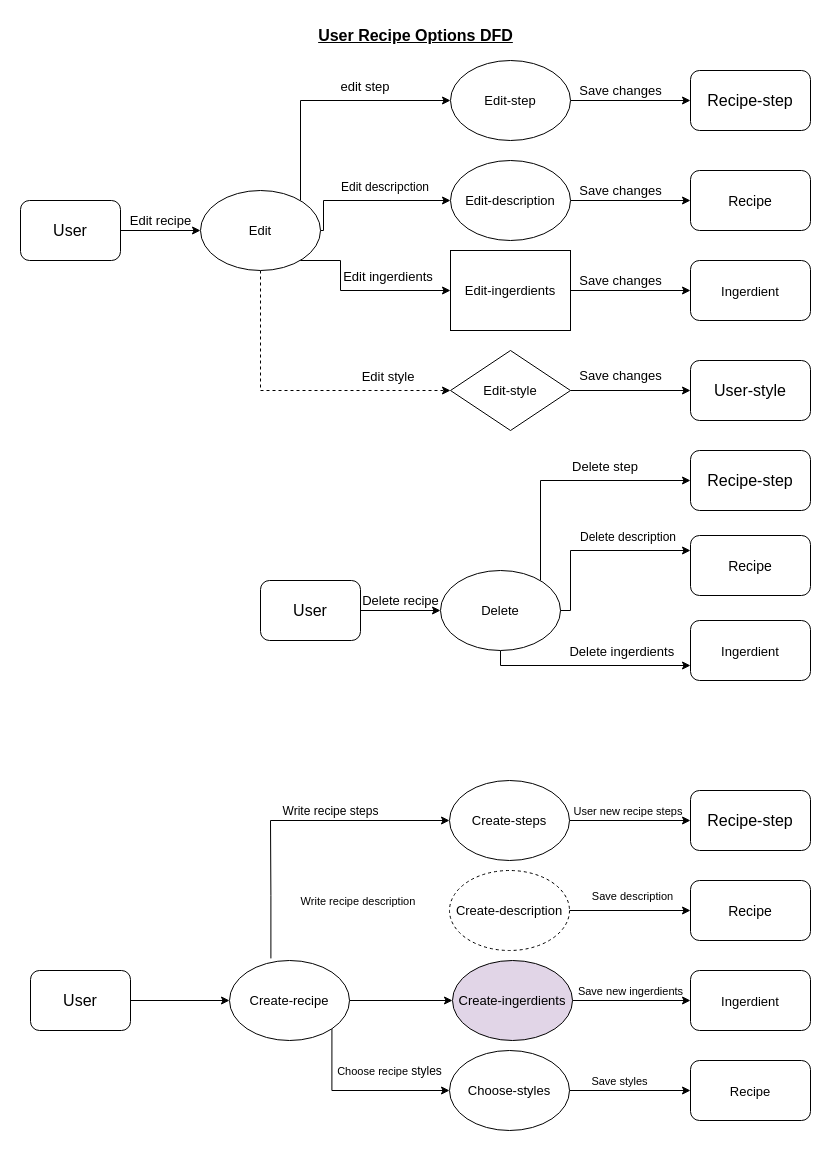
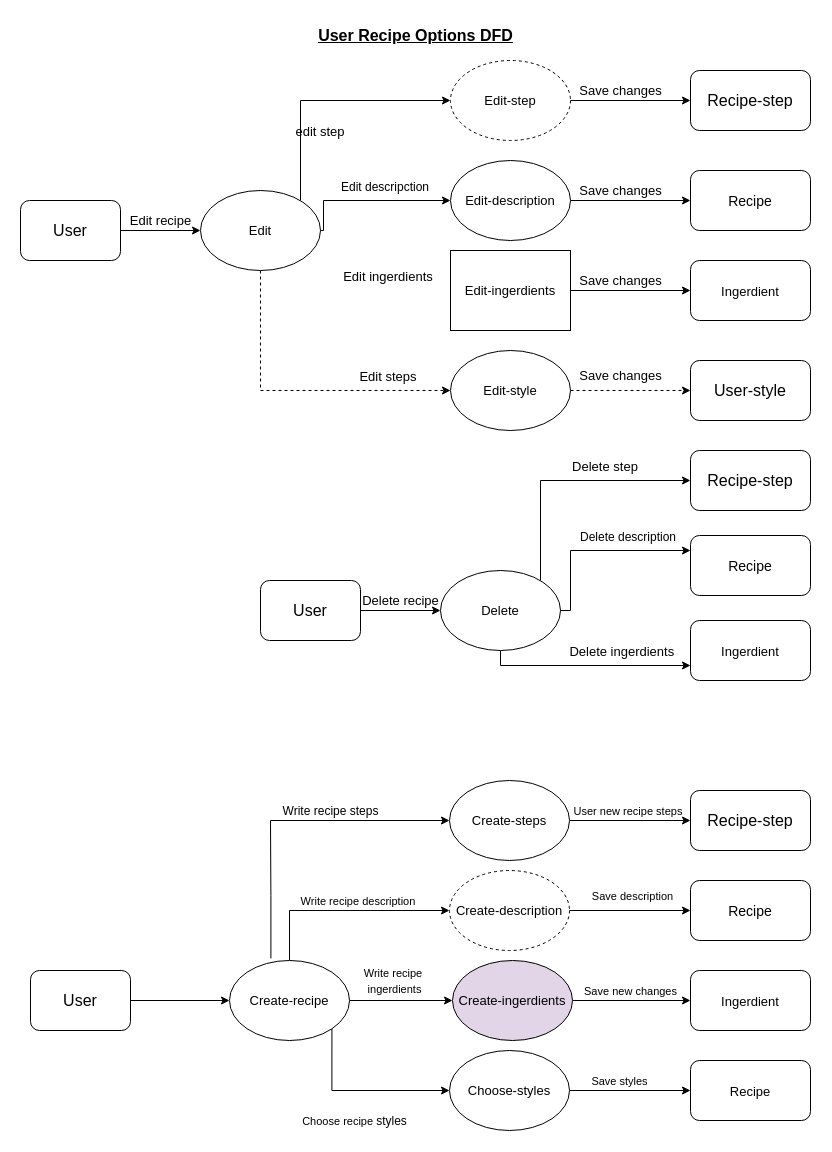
(366, 86) -> (321, 131)
(511, 101) -> (511, 101)
(357, 291) -> none
(389, 376) -> (389, 376)
(511, 391) -> (511, 391)
(627, 391) -> (627, 391)
none -> (341, 911)
none -> (395, 981)
(631, 991) -> (631, 991)
(390, 1071) -> (355, 1121)
